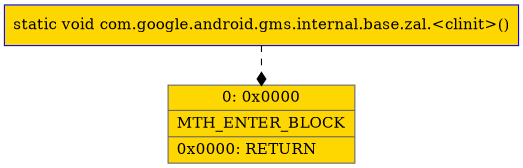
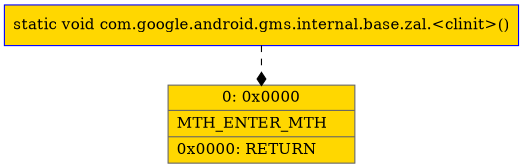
(261, 123) -> (252, 123)
